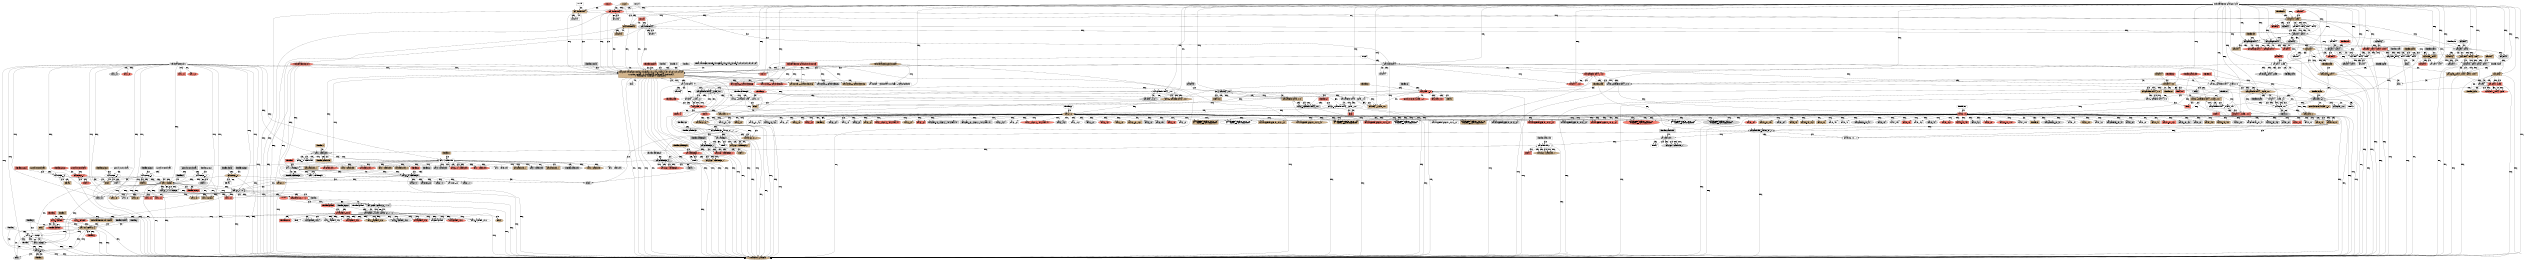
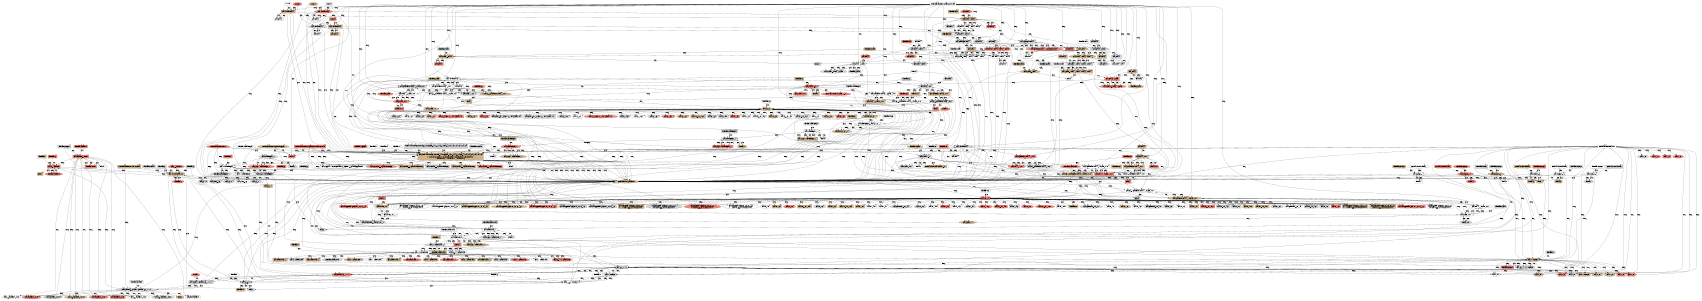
(2206, 99) -> (1077, 174)
(1693, 257) -> (882, 183)
